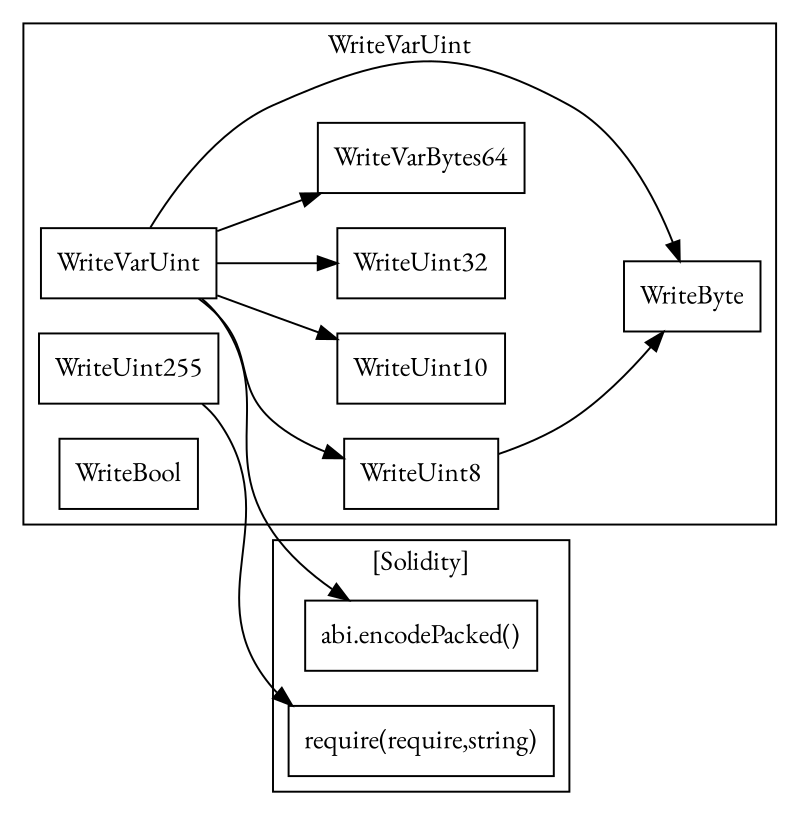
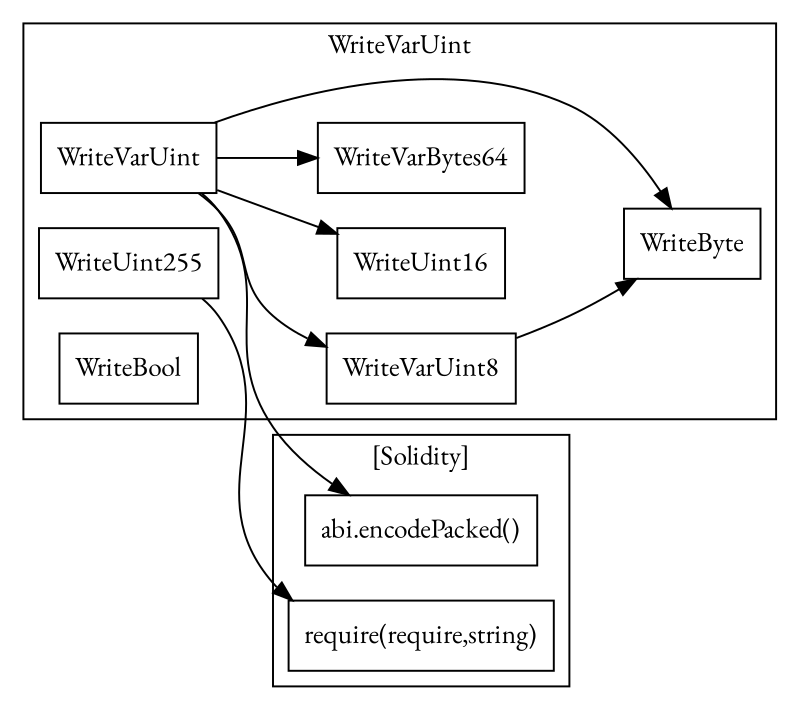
(421, 263) -> none
(421, 369) -> (421, 263)
(421, 474) -> (421, 369)
